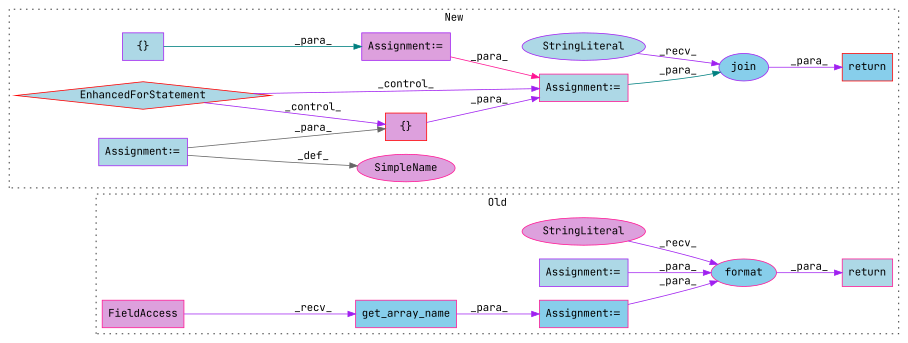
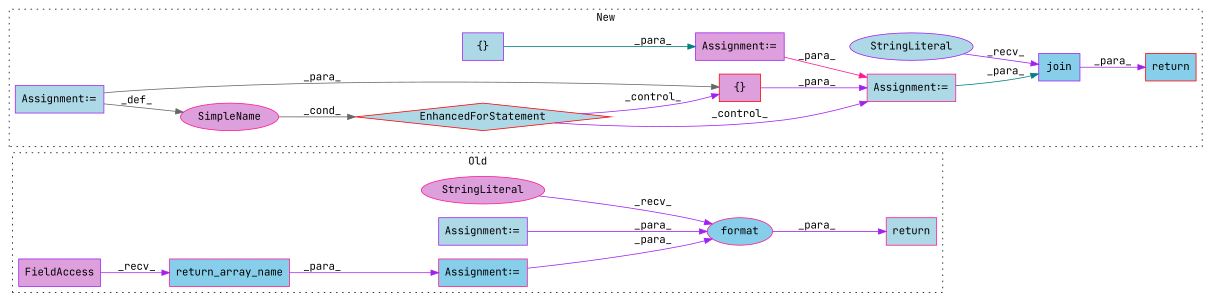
(744, 67) -> (1059, 67)
none -> (313, 117)
(143, 314) -> (60, 273)
(406, 314) -> (230, 273)
